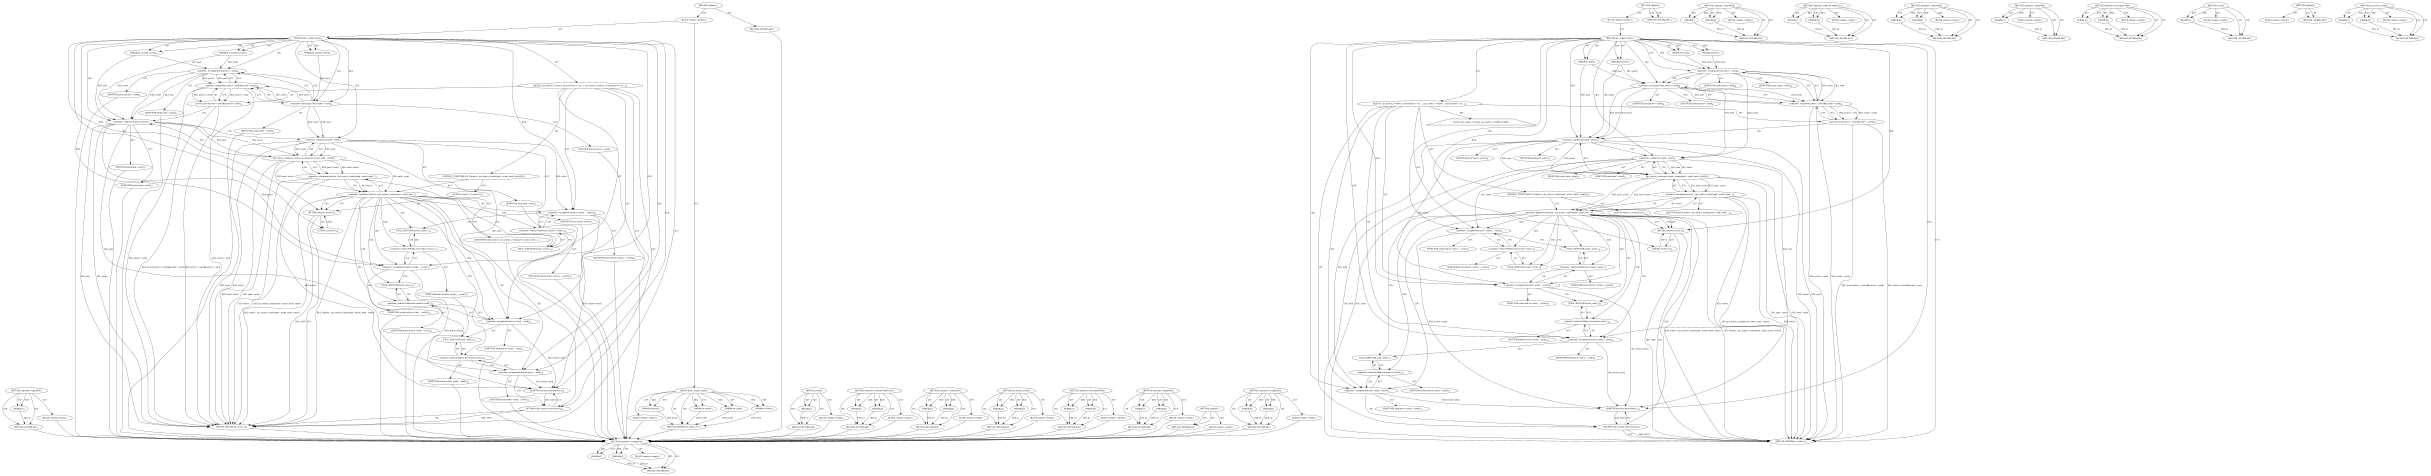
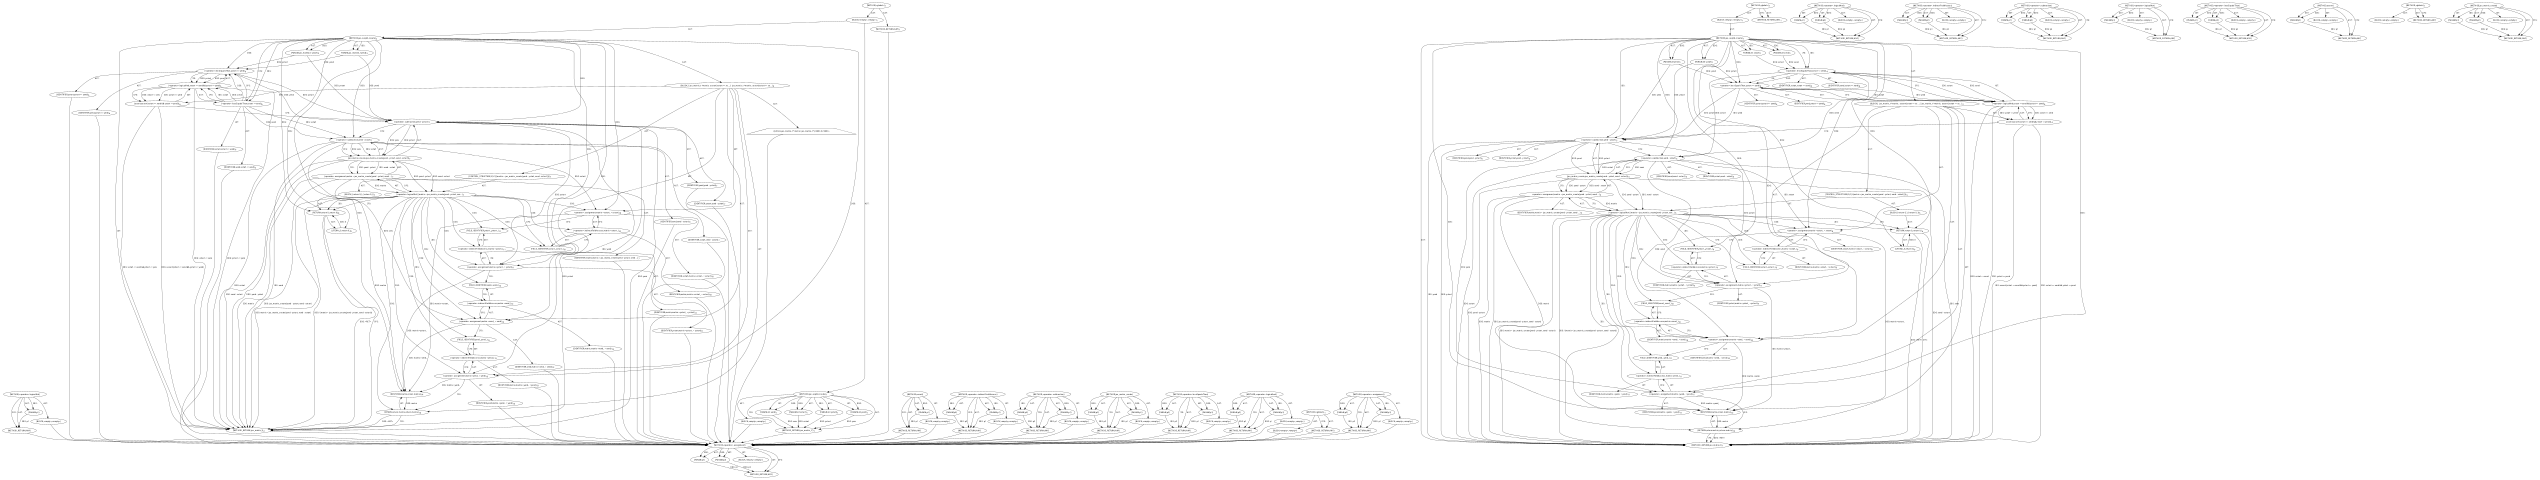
(317, 53) -> none
(1481, 122) -> none
none -> (801, 131)
